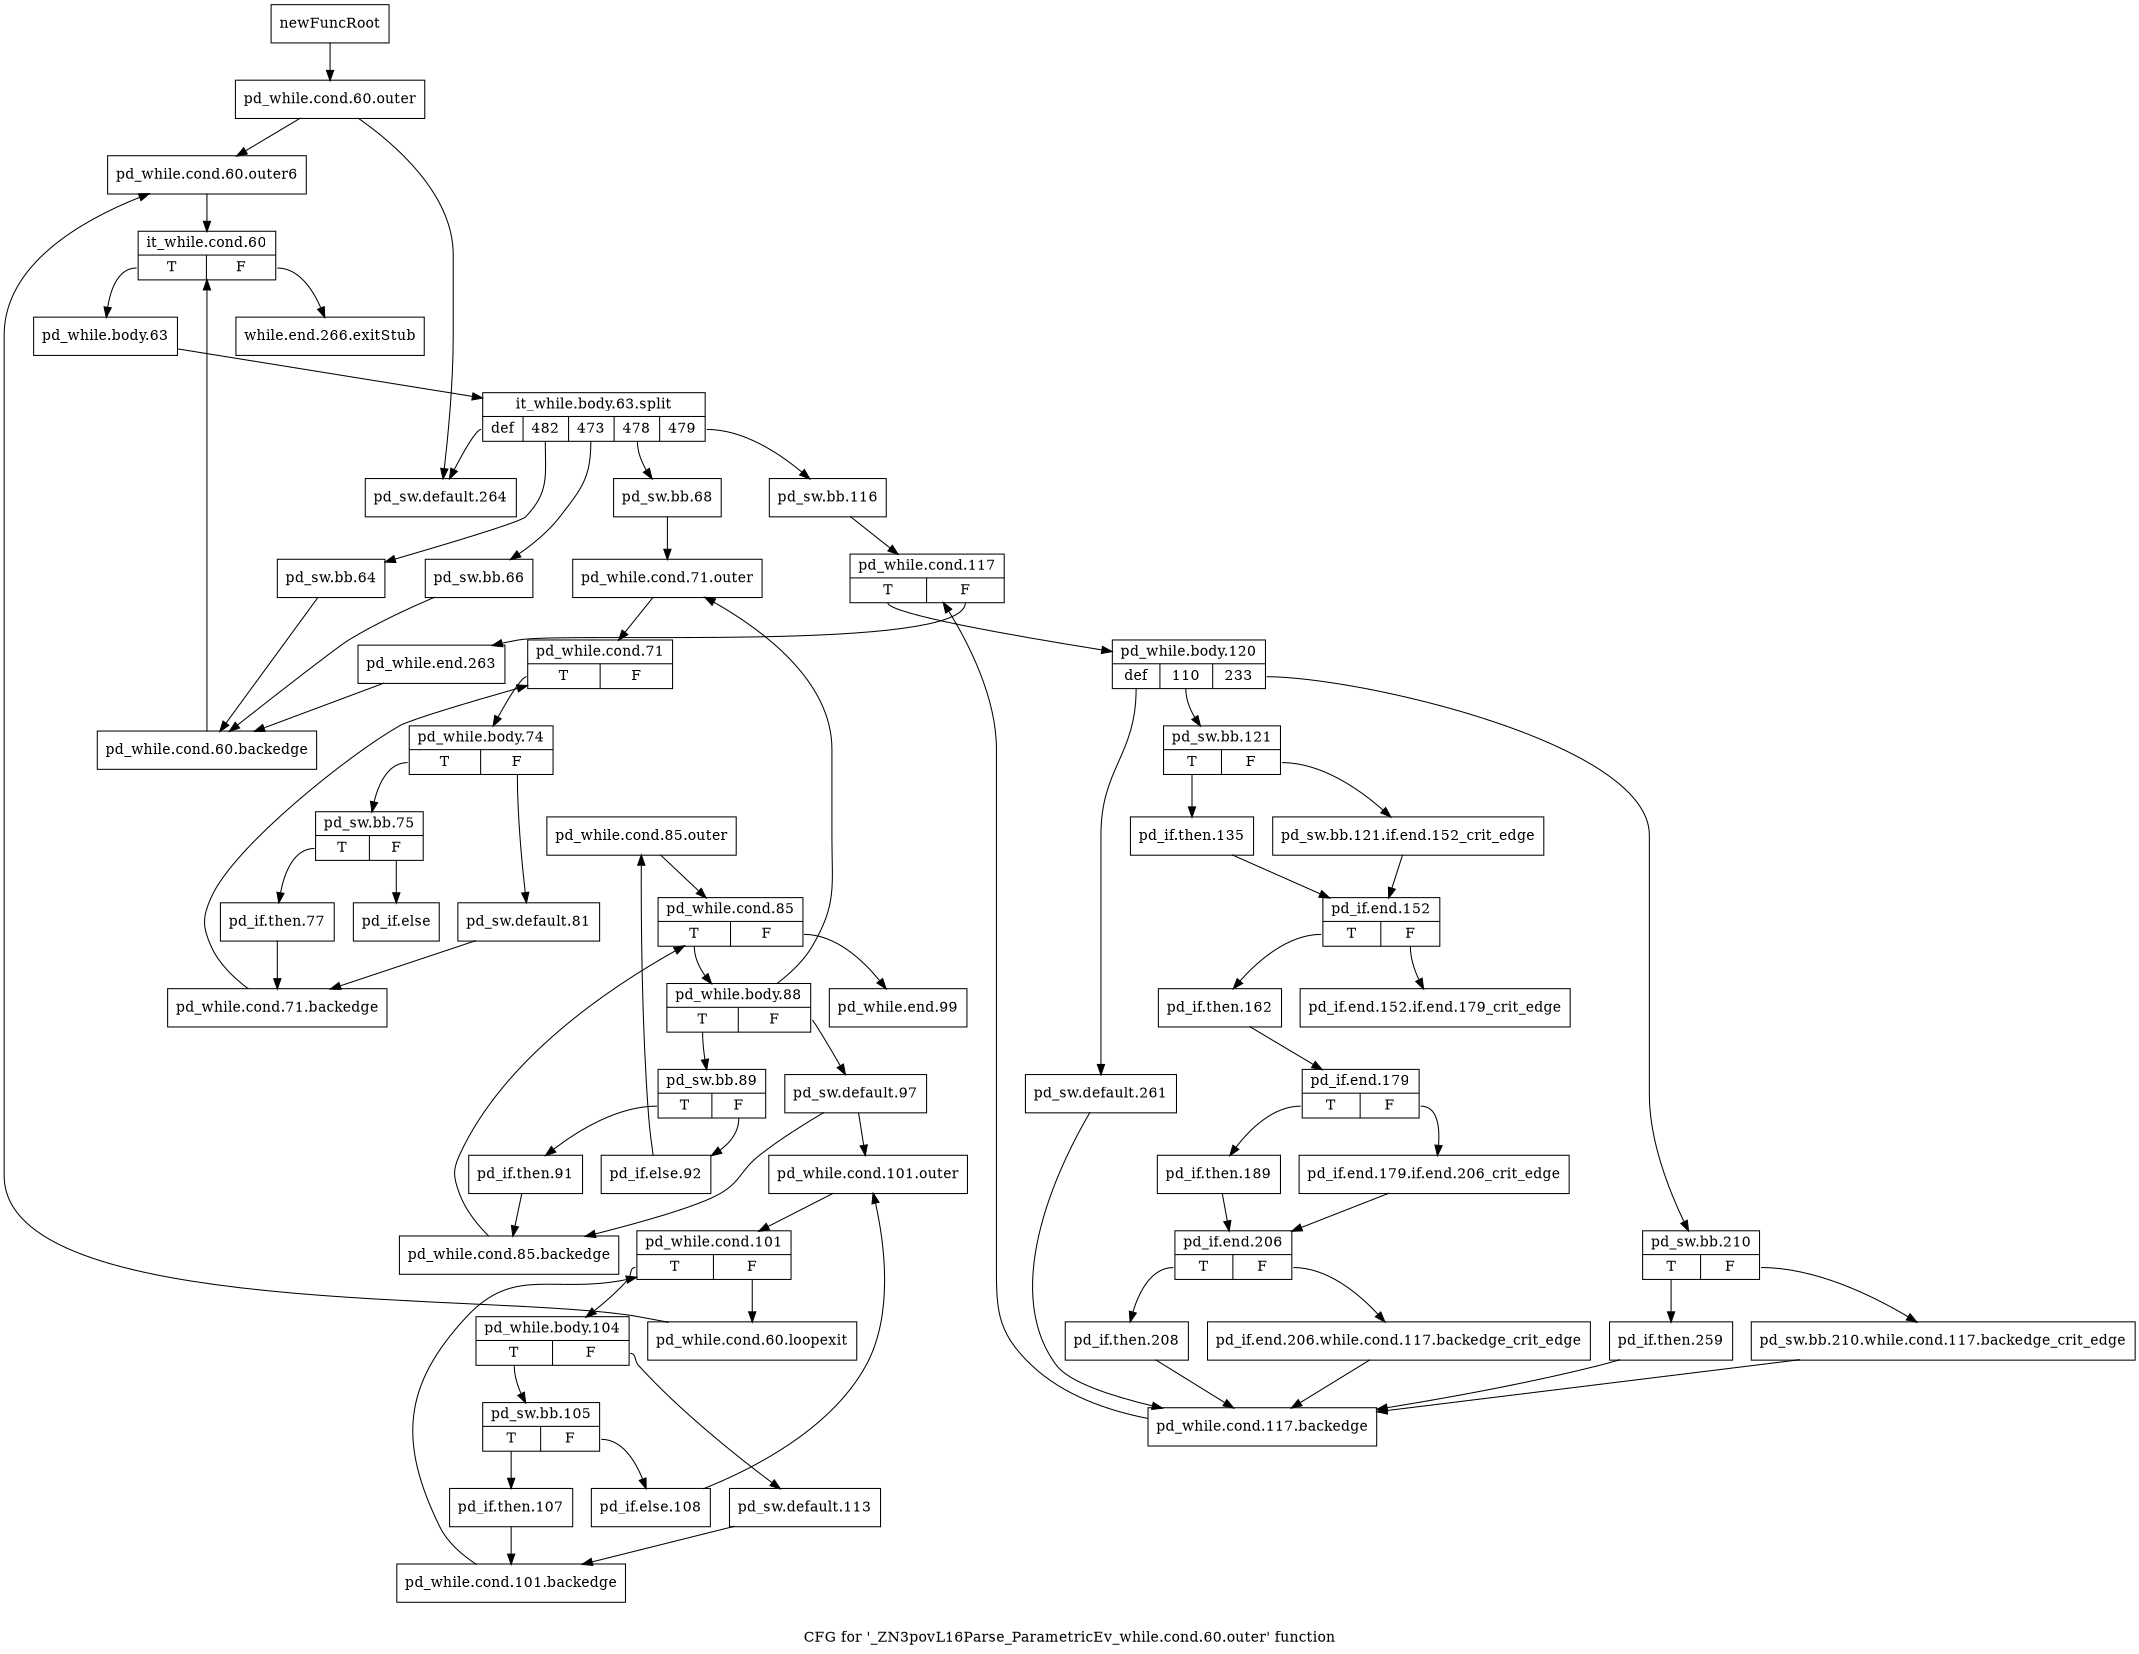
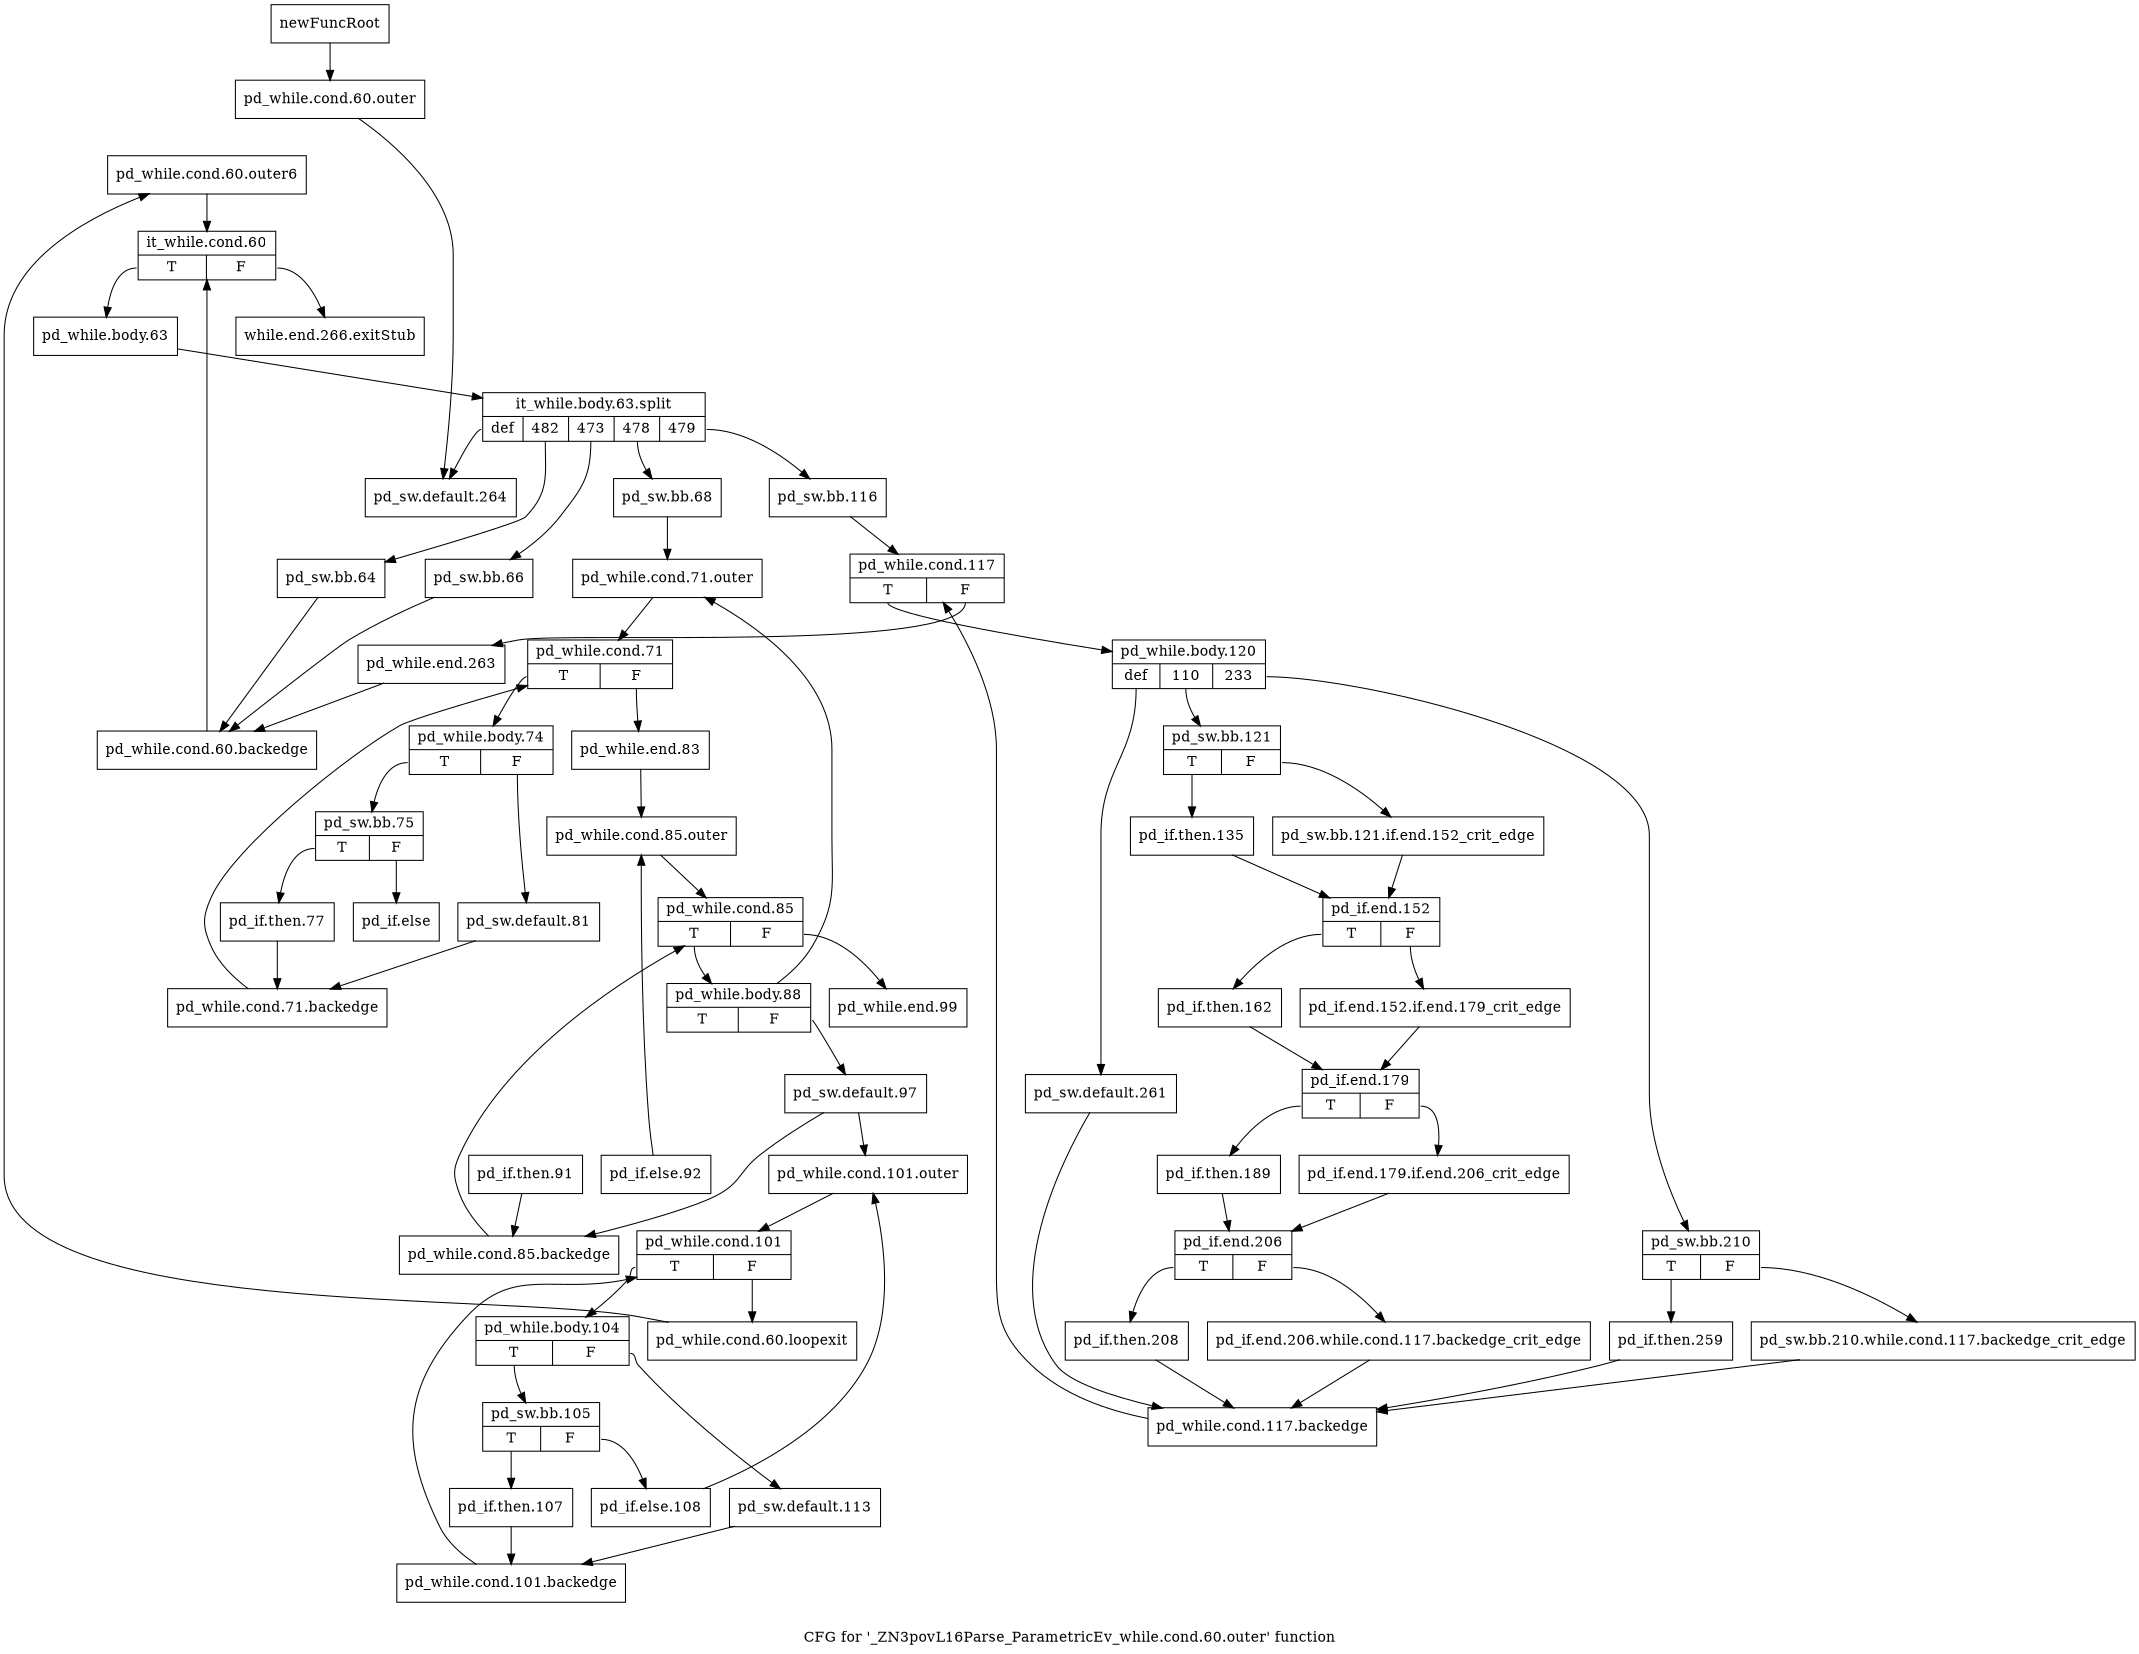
(273, 134) -> none
none -> (640, 750)
none -> (1404, 1044)
(712, 1094) -> none
